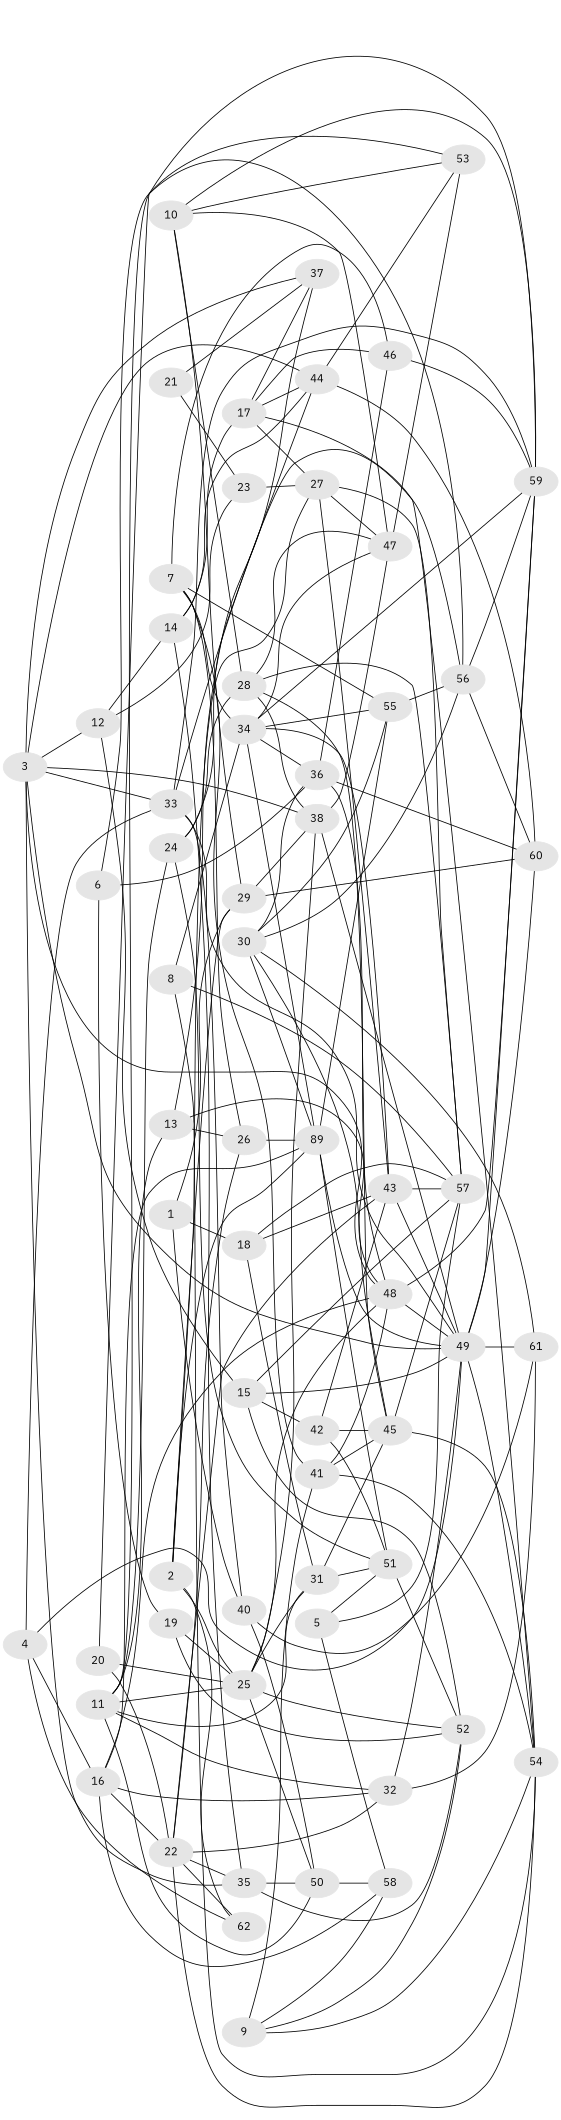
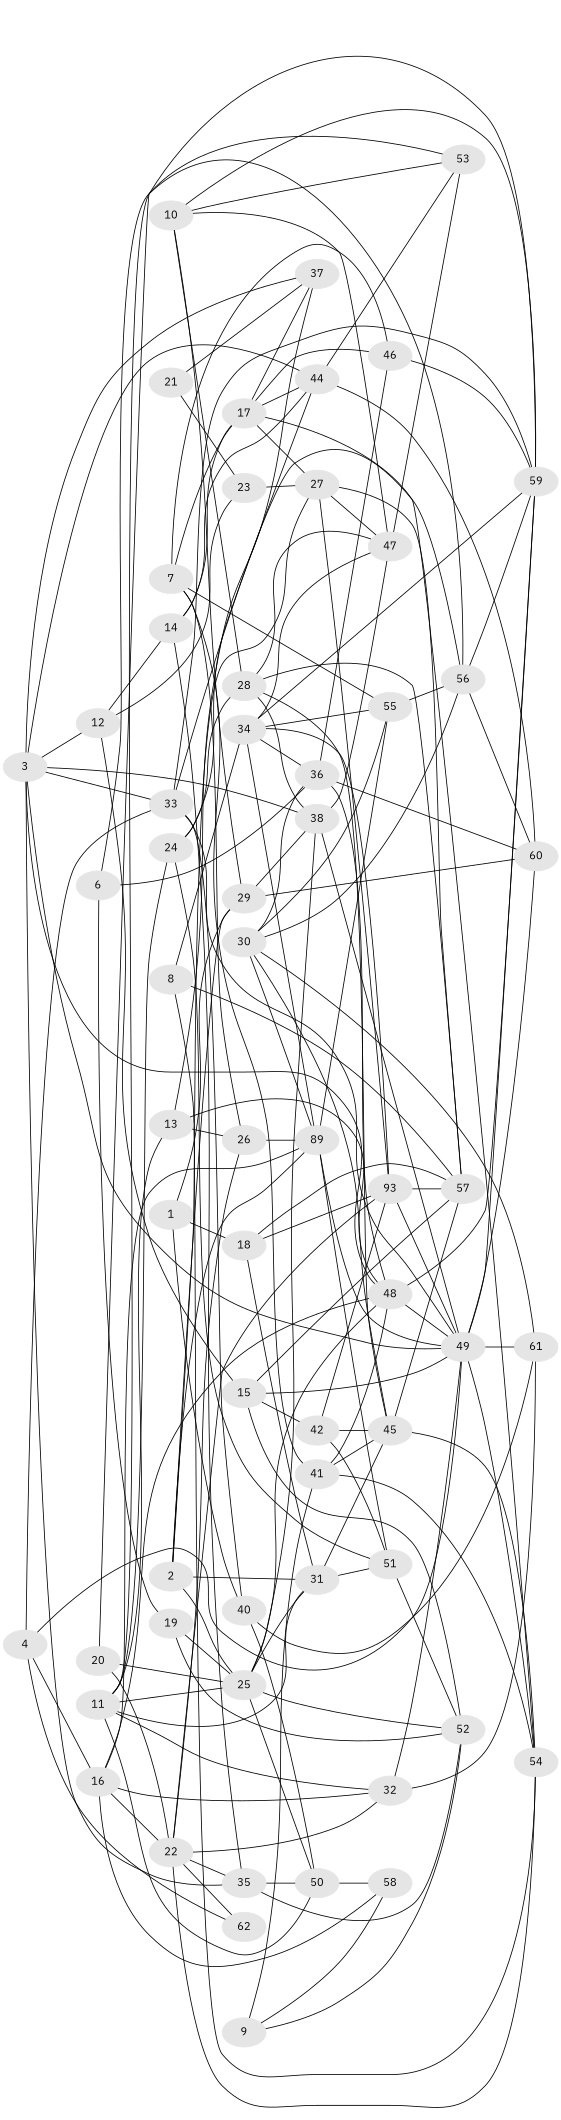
(206, 655) -> (195, 500)
(390, 1189) -> (390, 1189)
(317, 1624) -> none
(206, 1752) -> (244, 1578)
(439, 1952) -> none
